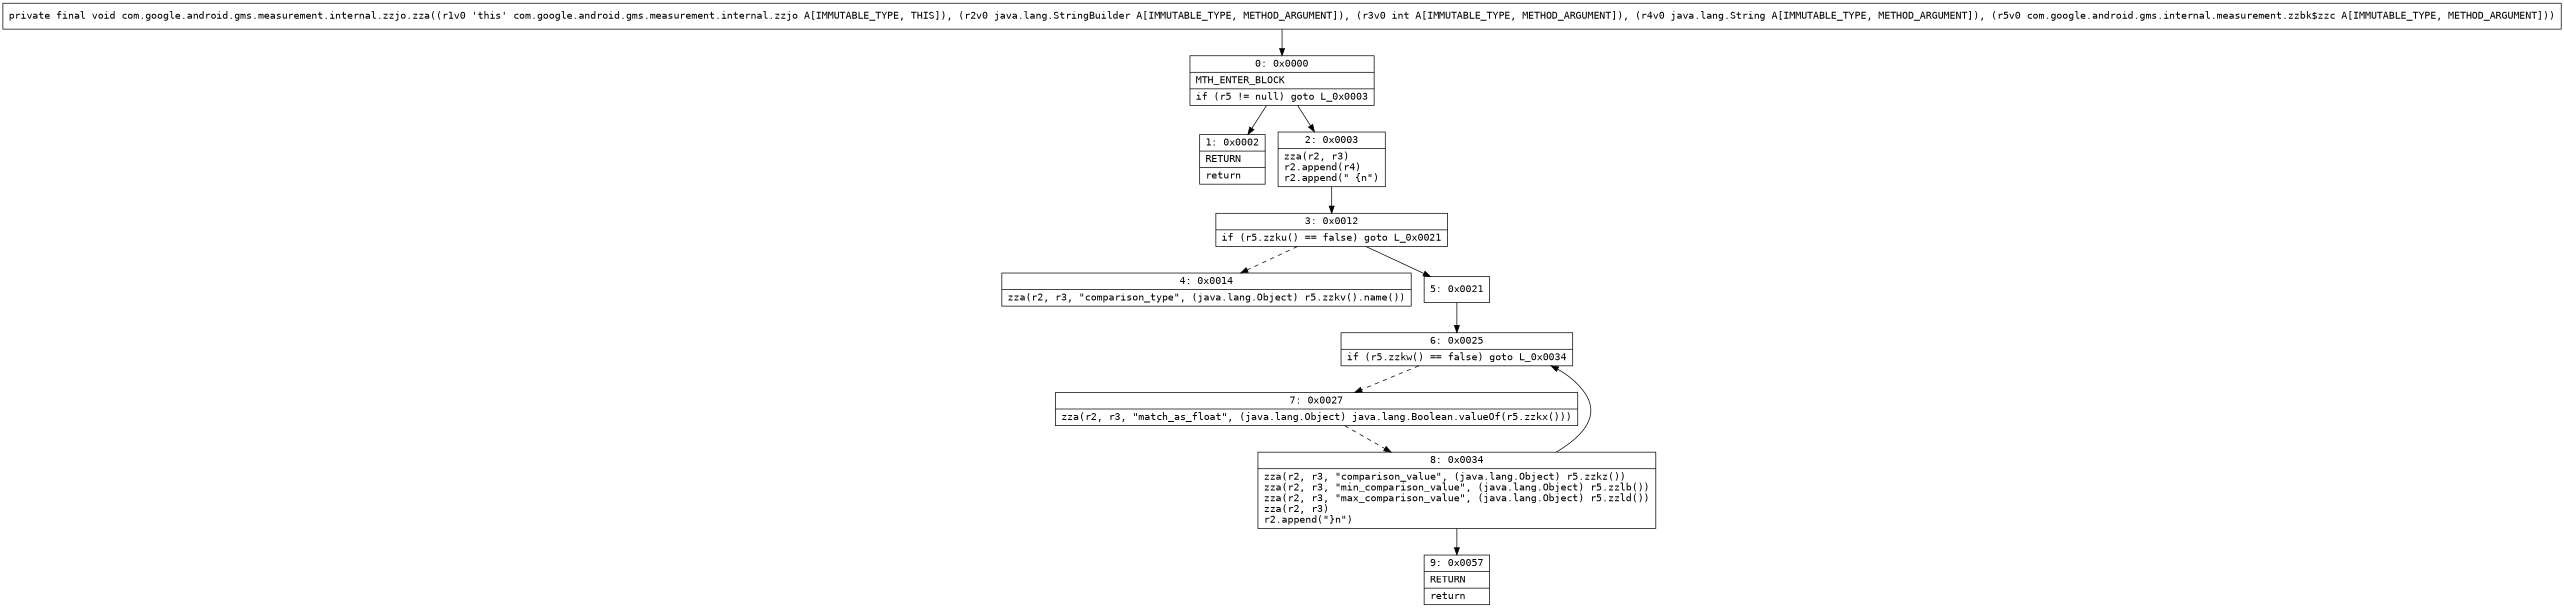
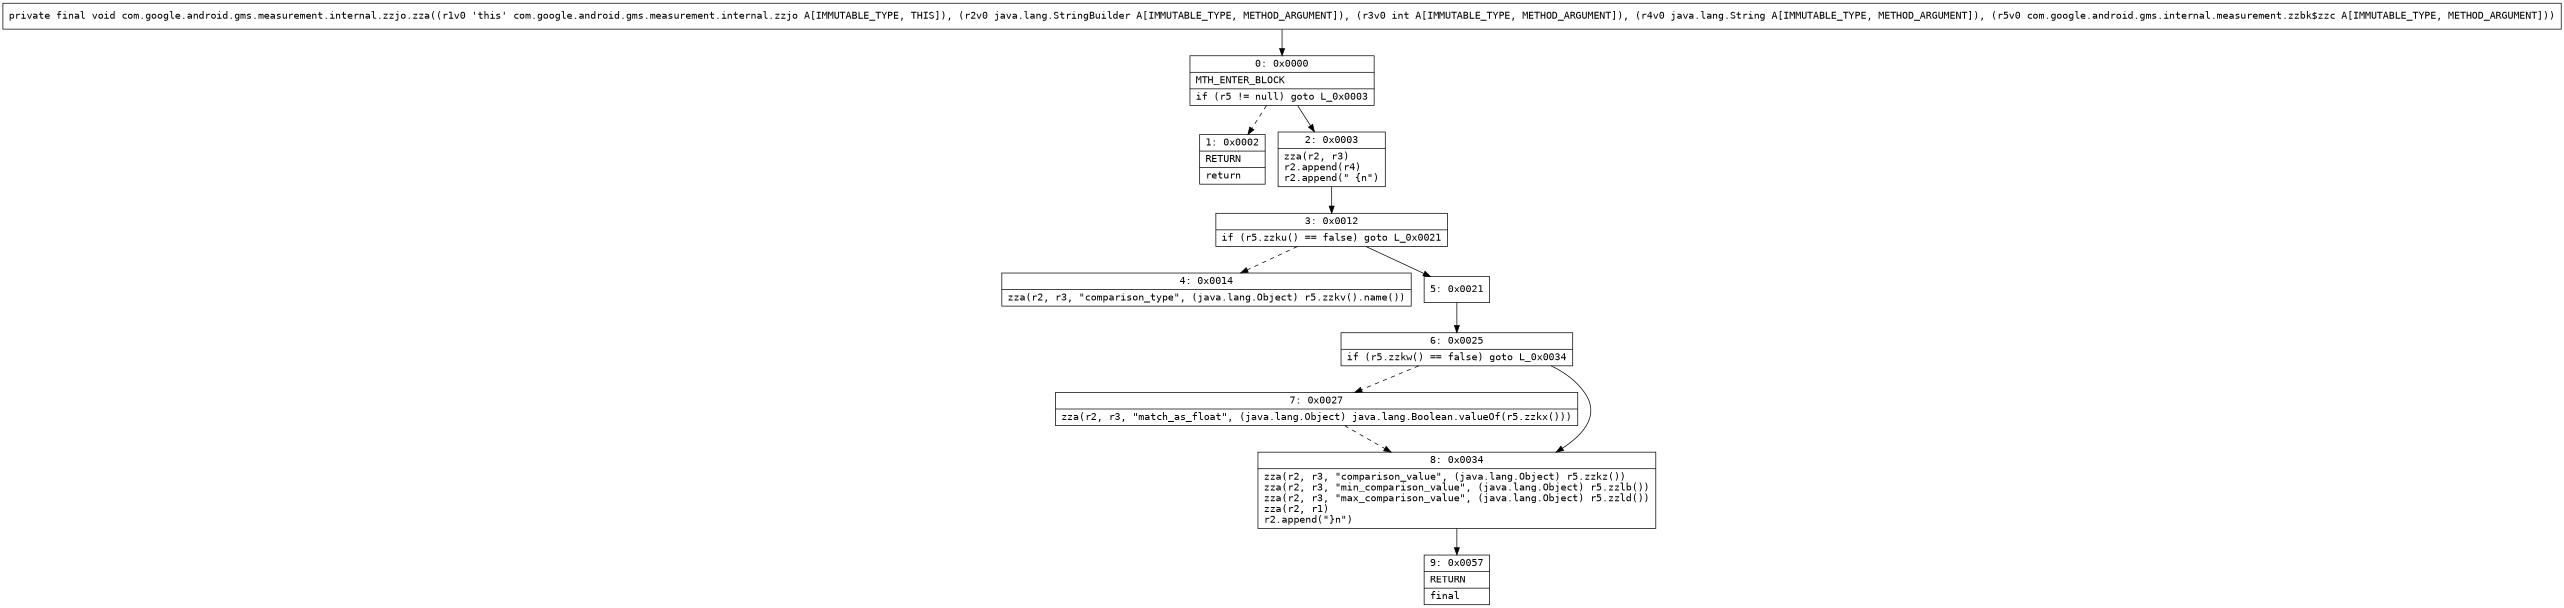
(1259, 117) -> (1259, 117)
(1591, 411) -> (1590, 404)
(1296, 509) -> (1296, 509)
(1448, 596) -> (1445, 596)
